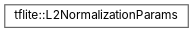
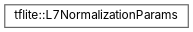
(97, 16) -> (97, 16)
